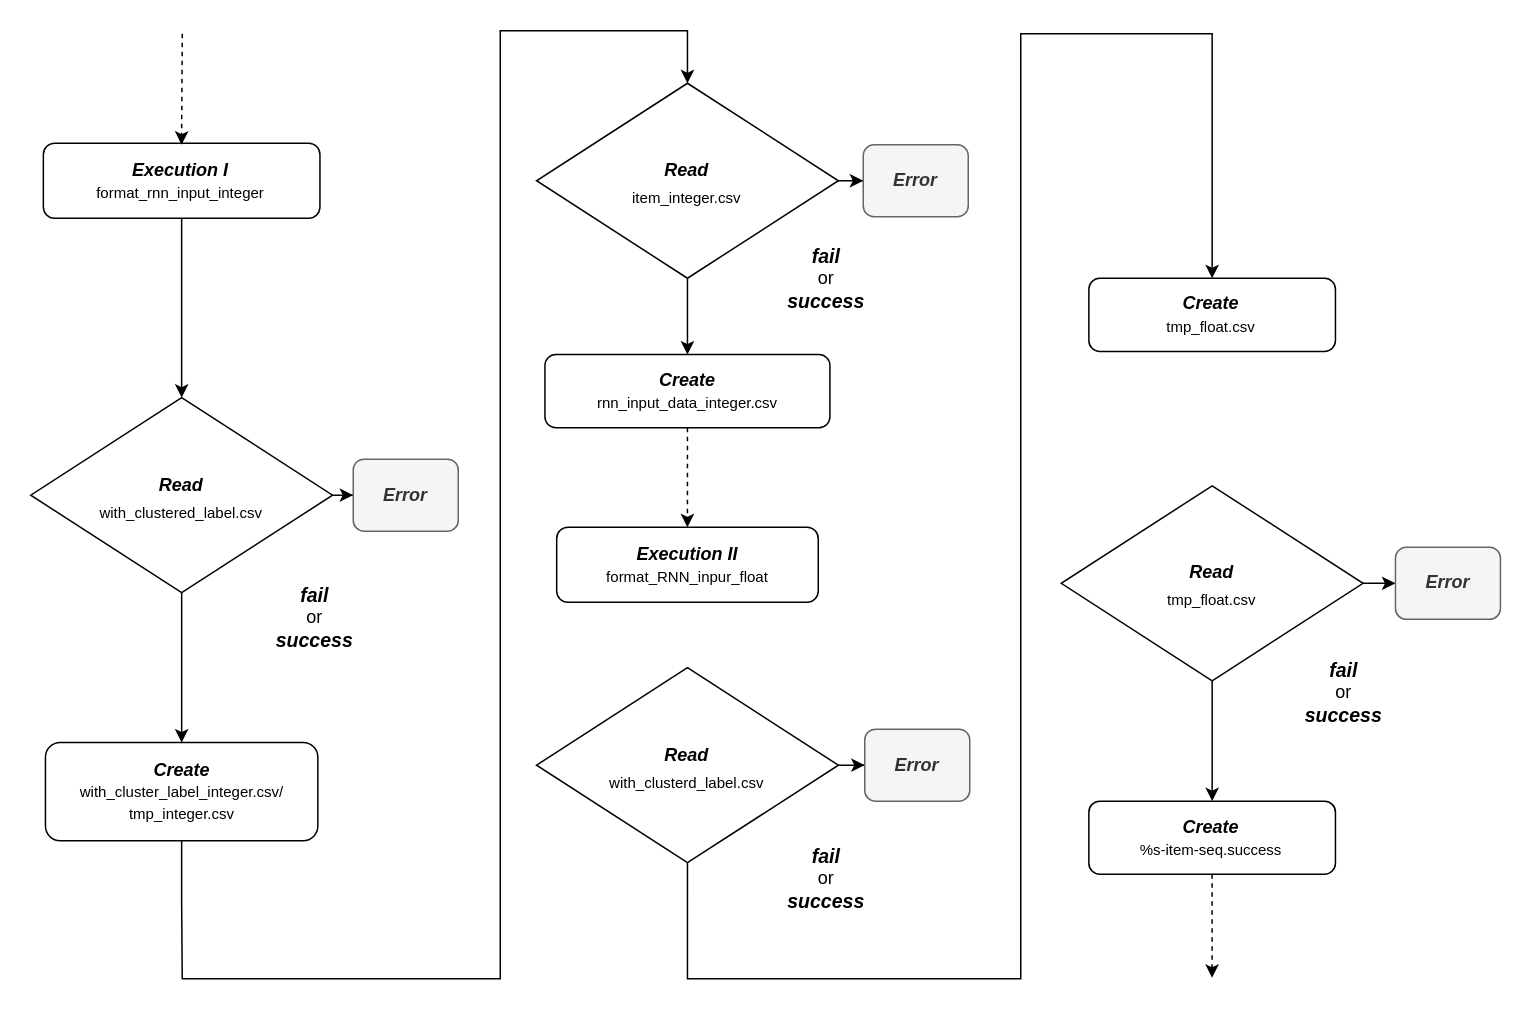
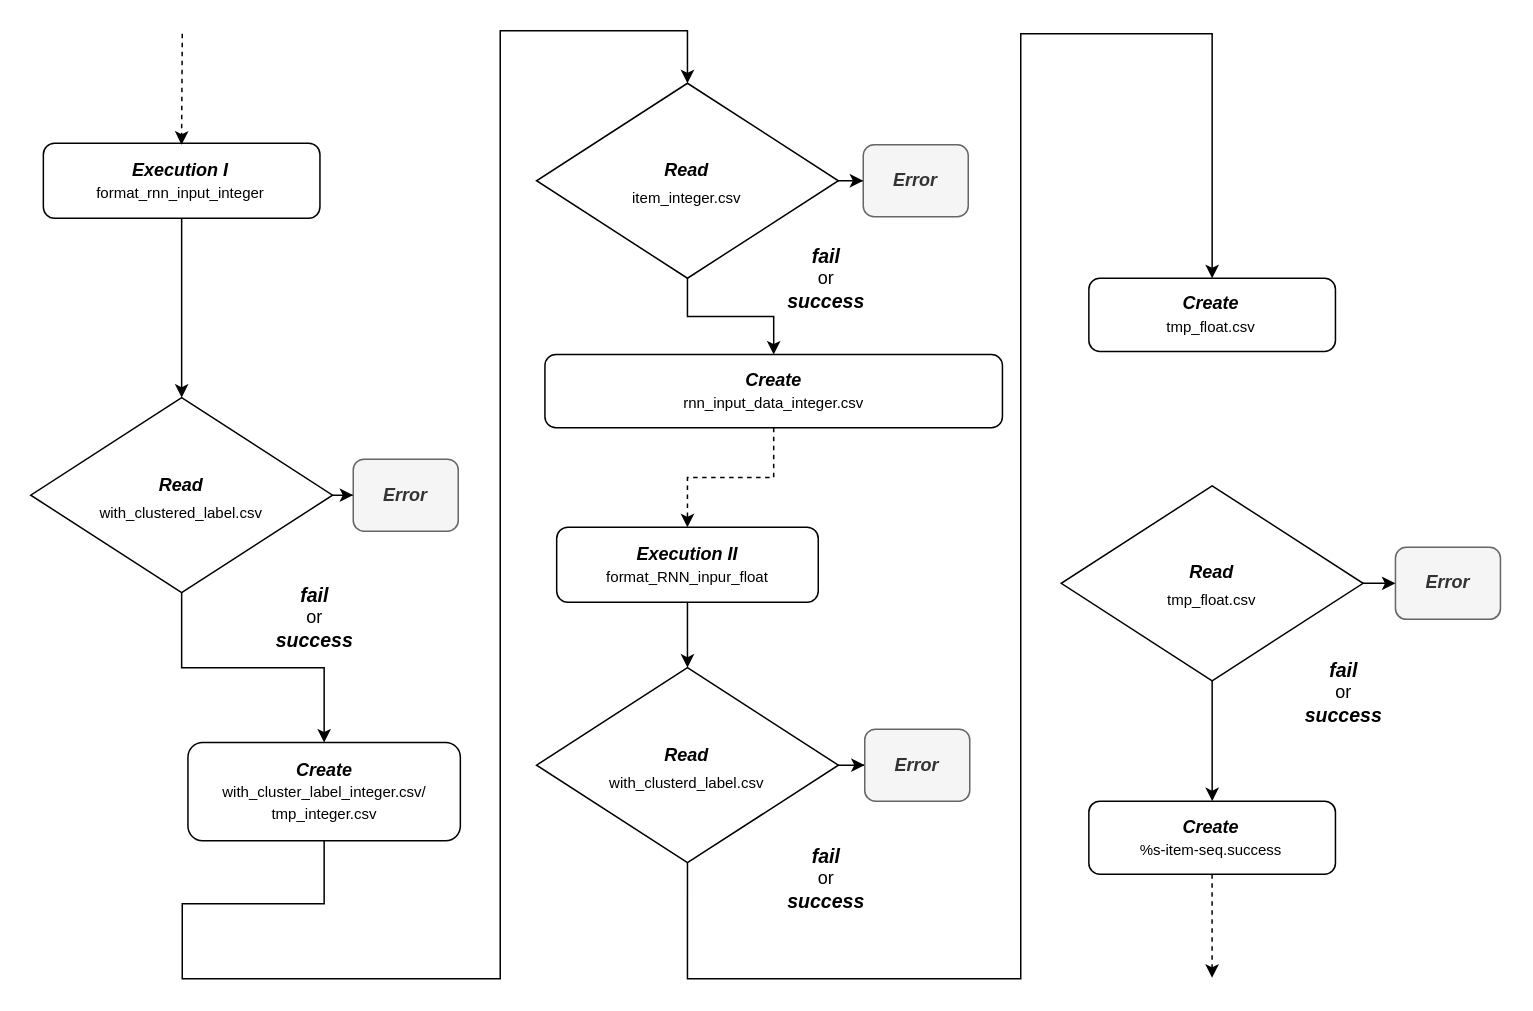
(687, 391) -> (774, 391)
none -> (687, 630)
(182, 792) -> (324, 792)
